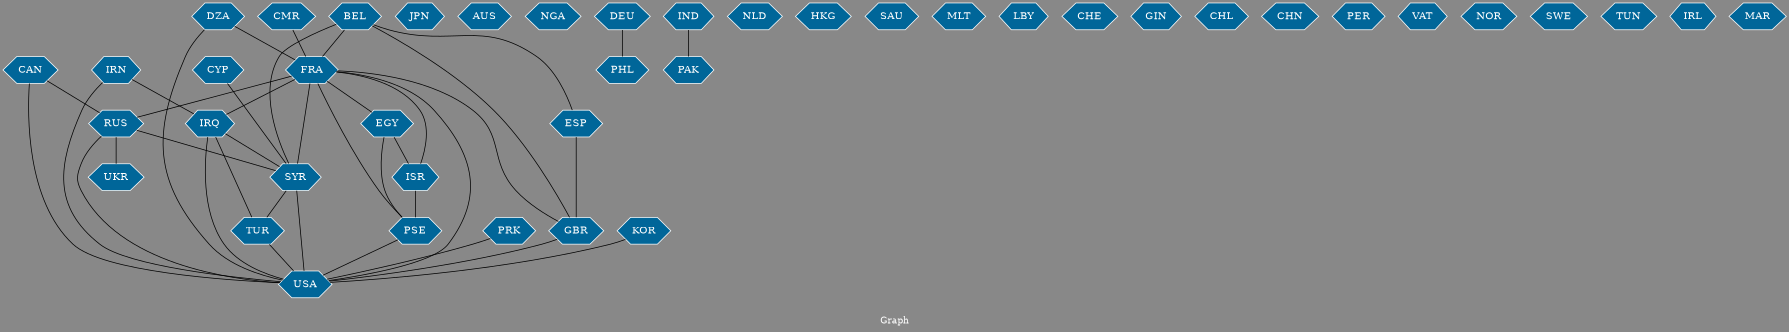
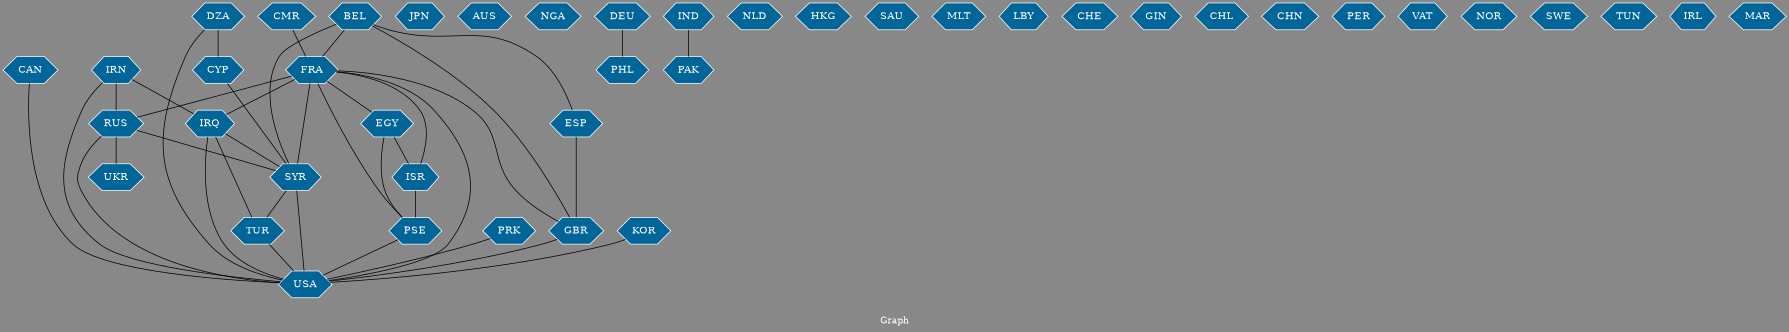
(265, 43) -> (218, 43)
(73, 97) -> (116, 97)
